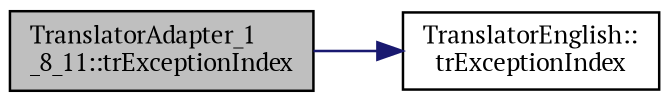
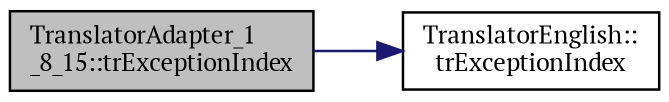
(162, 51) -> (162, 51)
